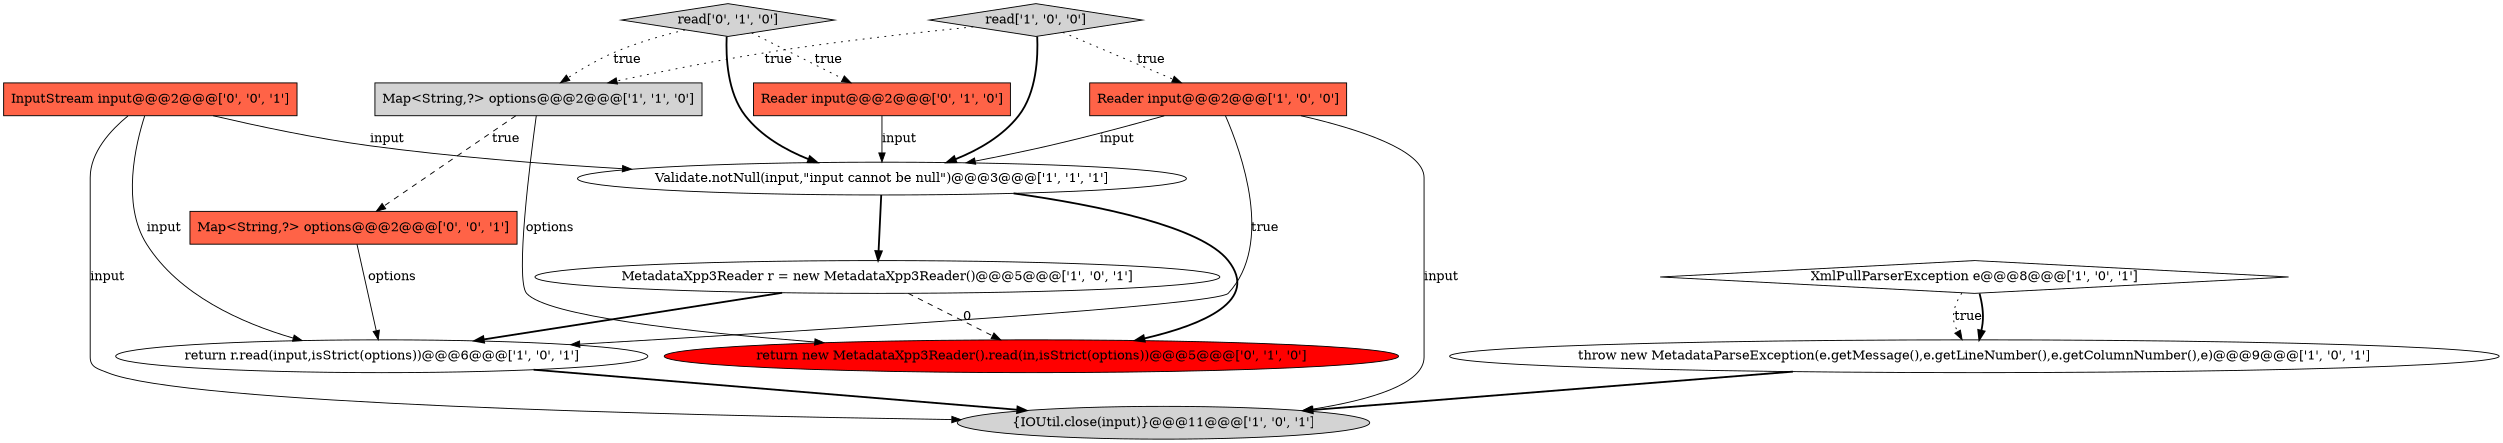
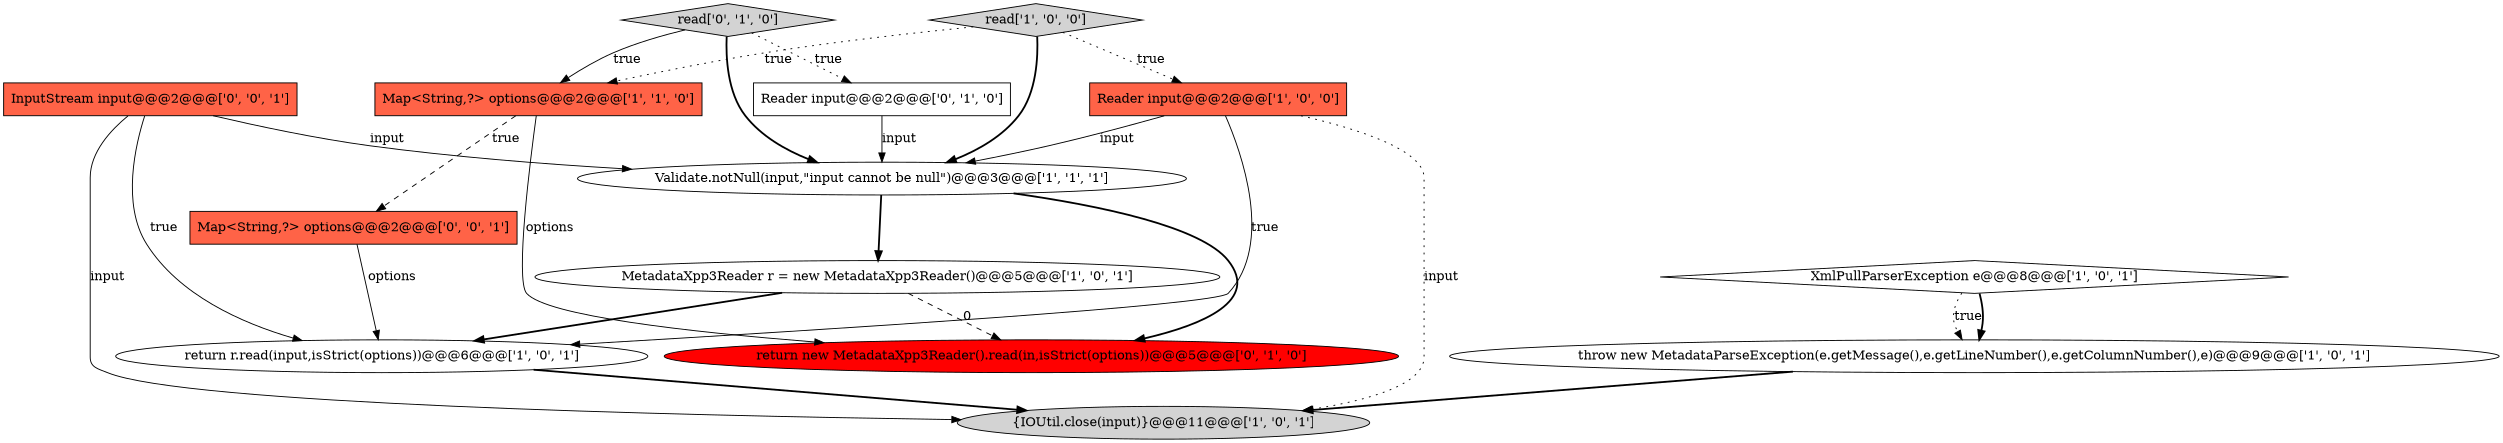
(624, 48) -> (624, 48)
(538, 99) -> (538, 99)
(882, 99) -> (882, 99)
(164, 228) -> (164, 228)
(1424, 261) -> (1424, 261)
